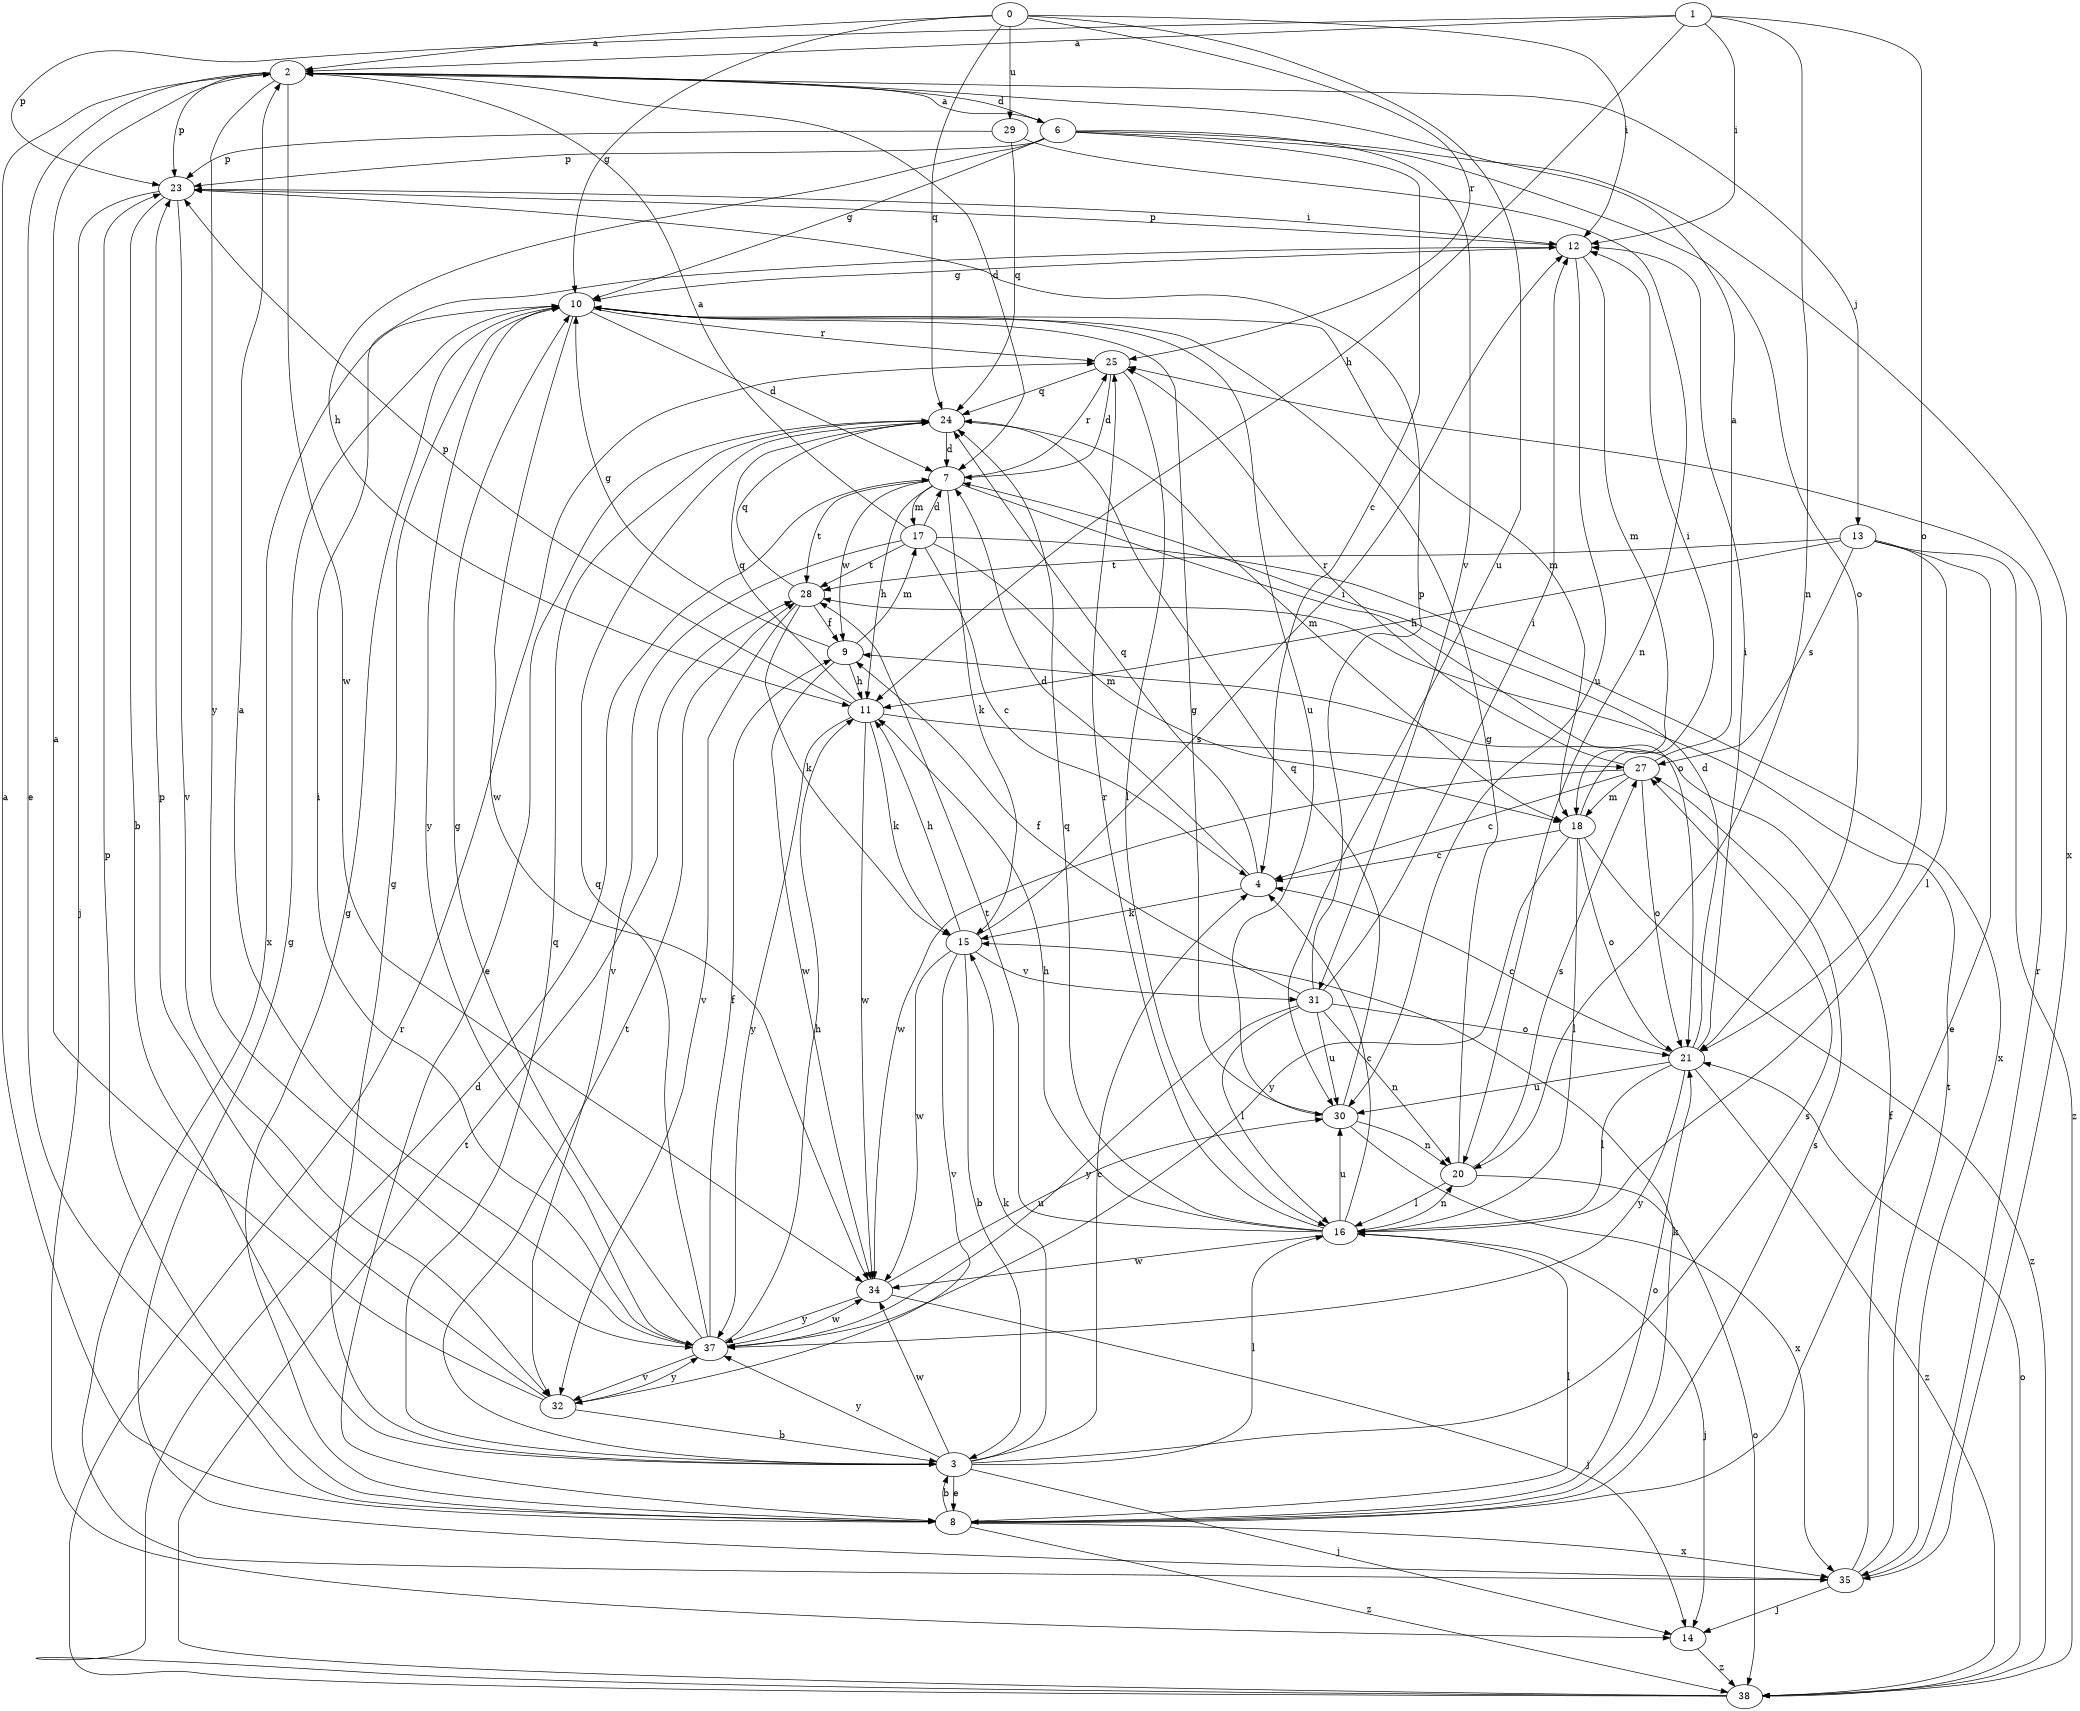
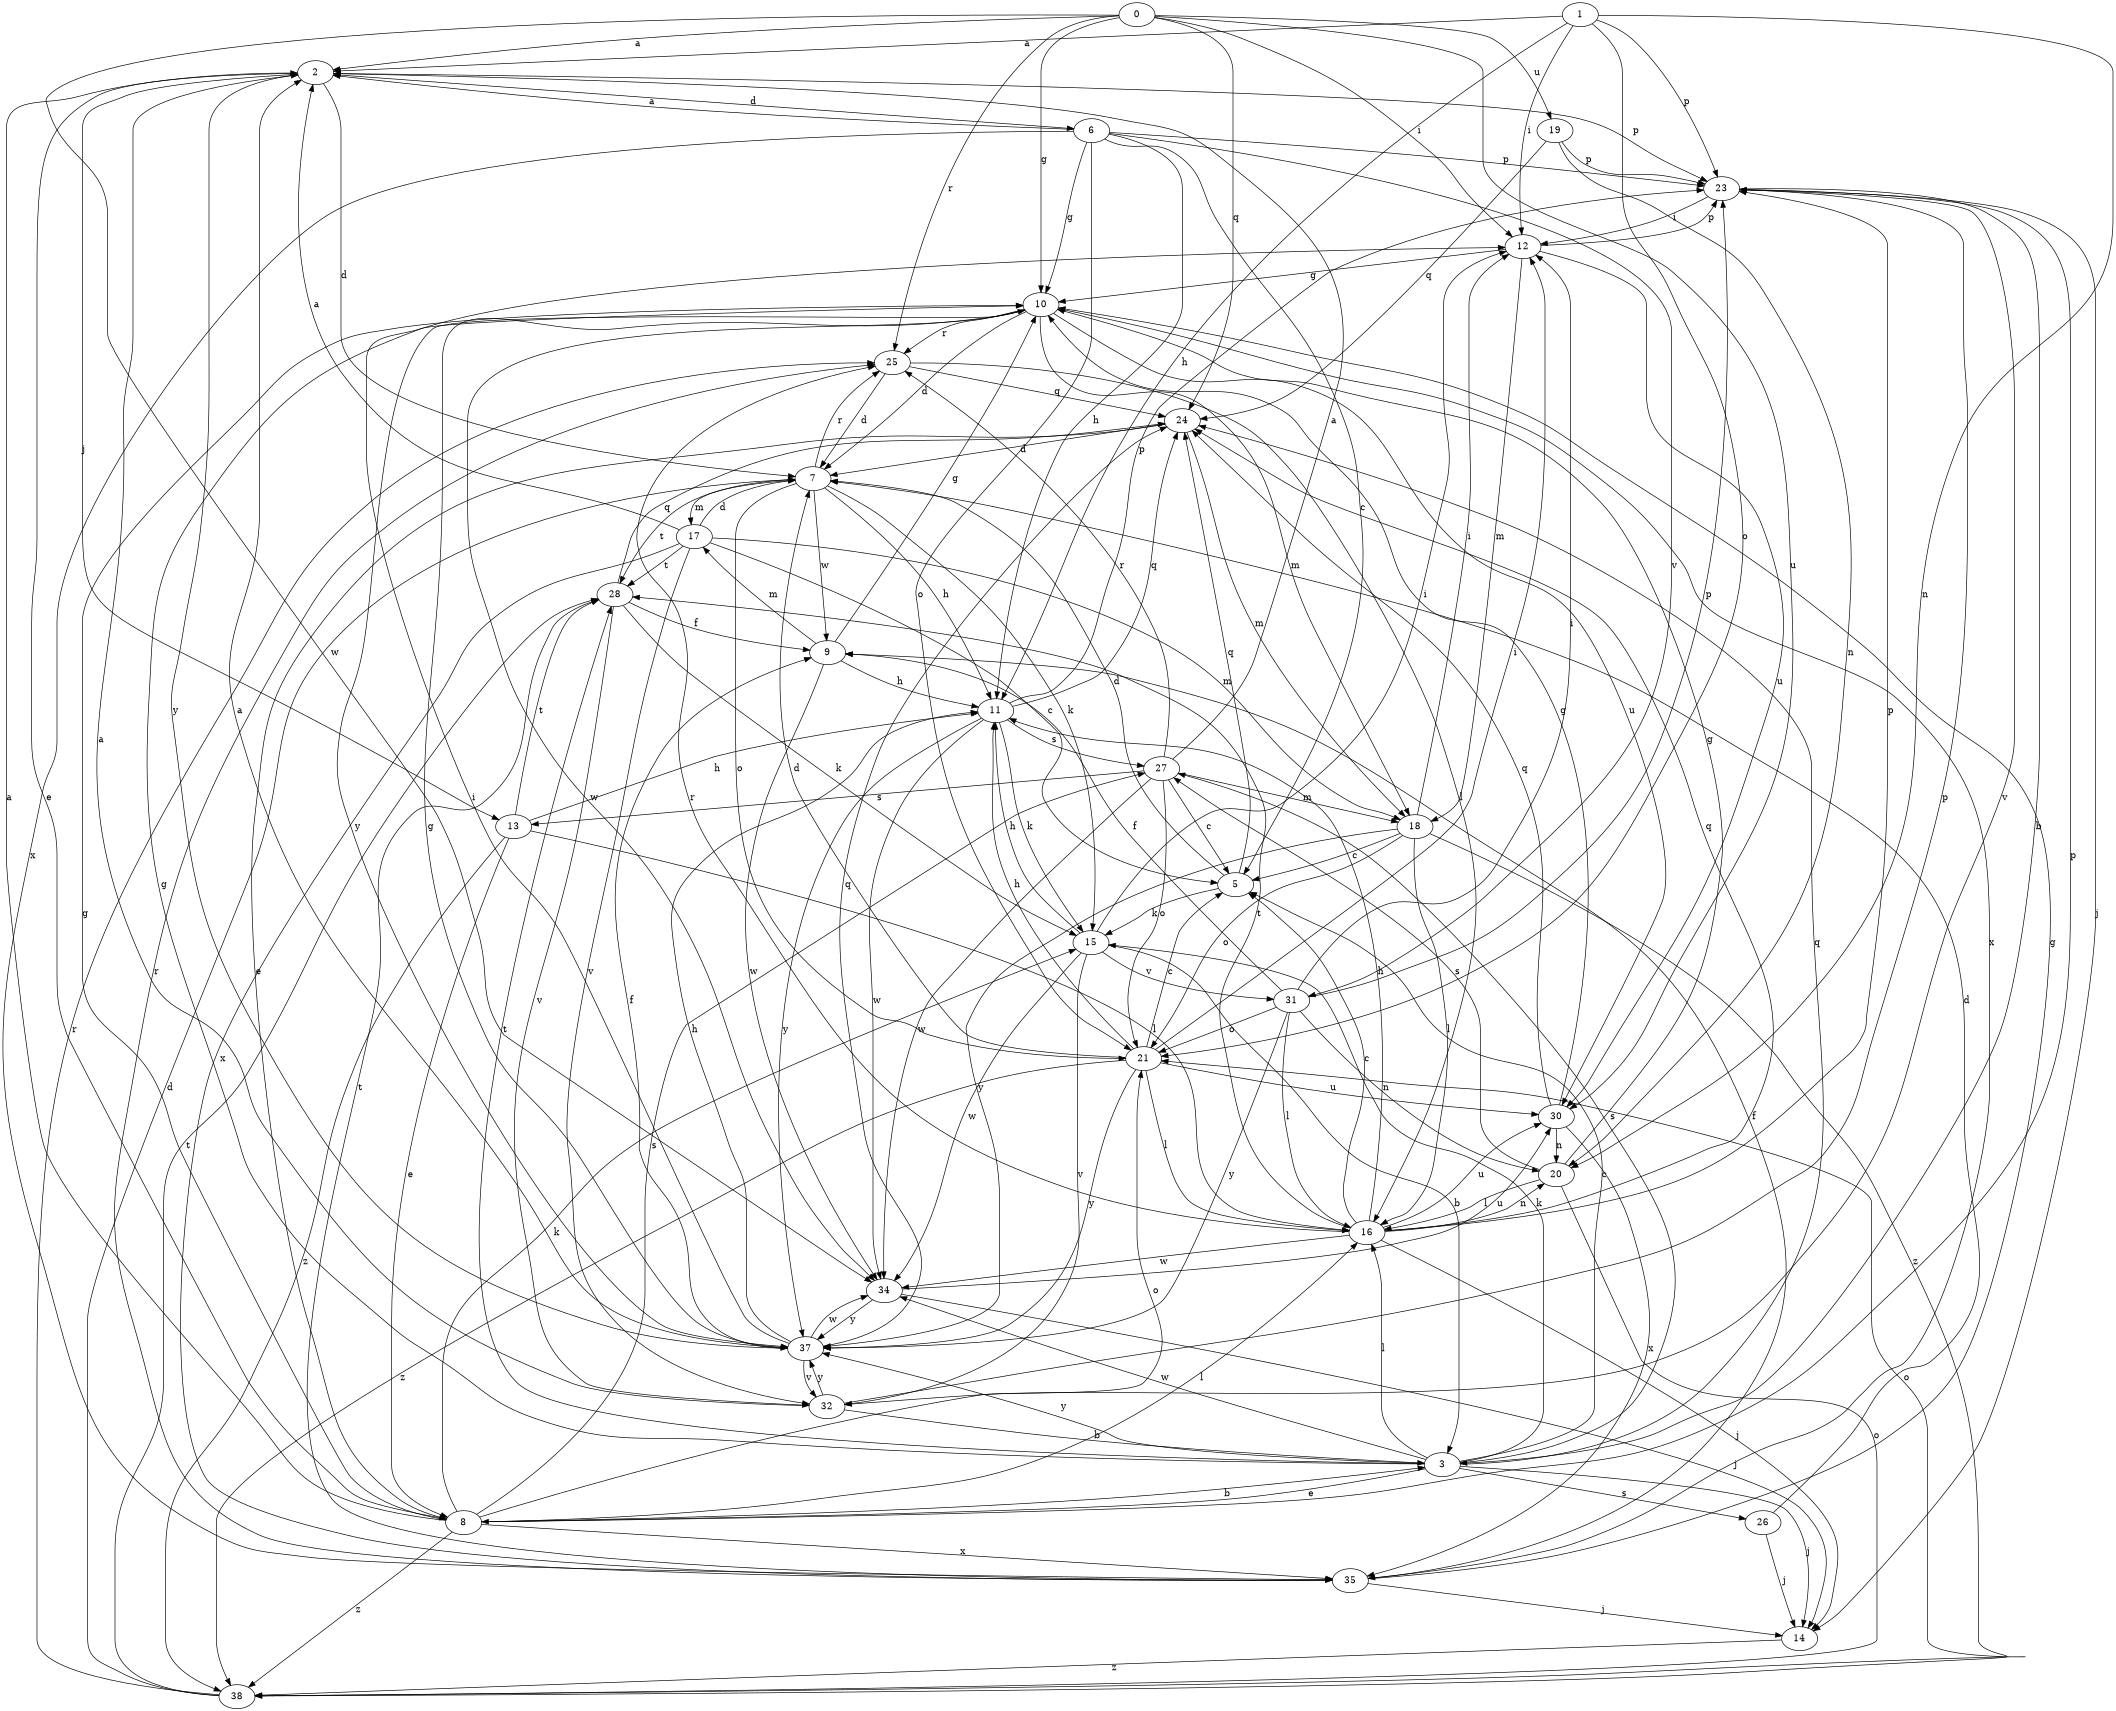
(1010, 131) -> (1555, 131)
(1781, 691) -> (841, 797)
(343, 808) -> (108, 292)
none -> (1886, 831)
(1259, 885) -> (1236, 885)
none -> (1024, 915)
(1327, 1055) -> none
none -> (1763, 1523)
